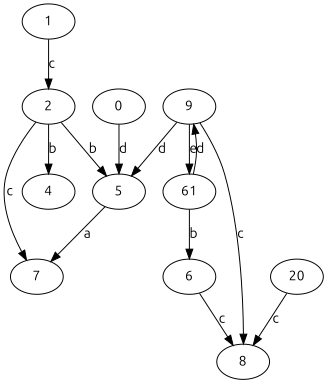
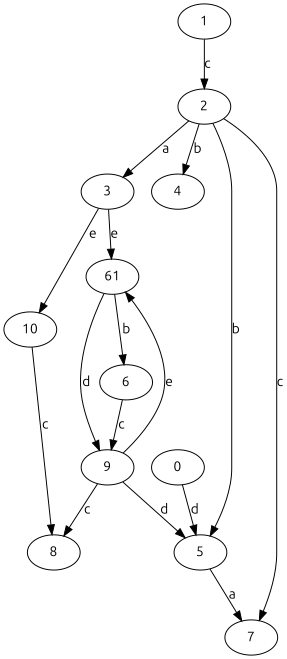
none -> (108, 192)
(297, 277) -> (30, 330)
(214, 315) -> (118, 420)
